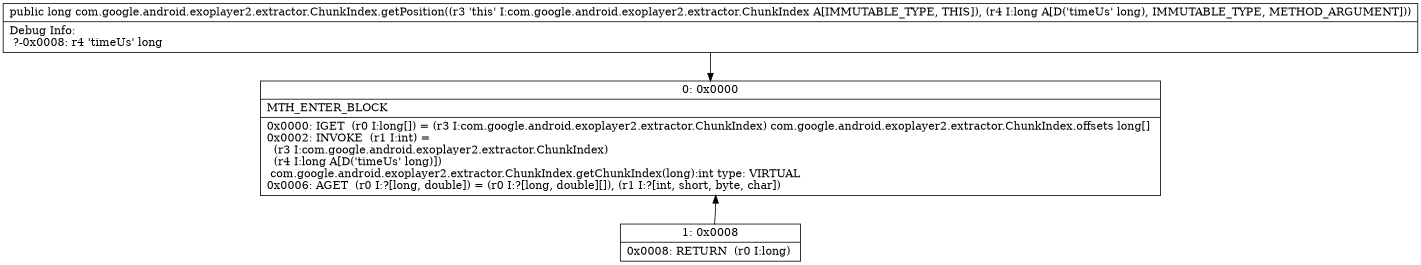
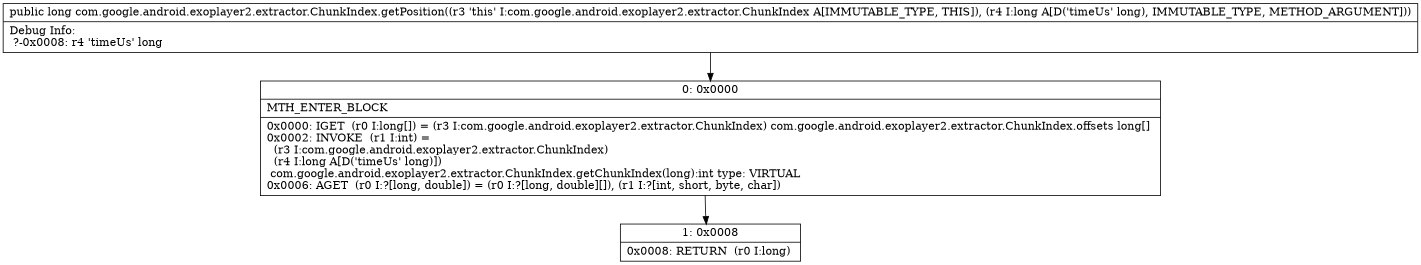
(715, 214) -> (705, 206)
